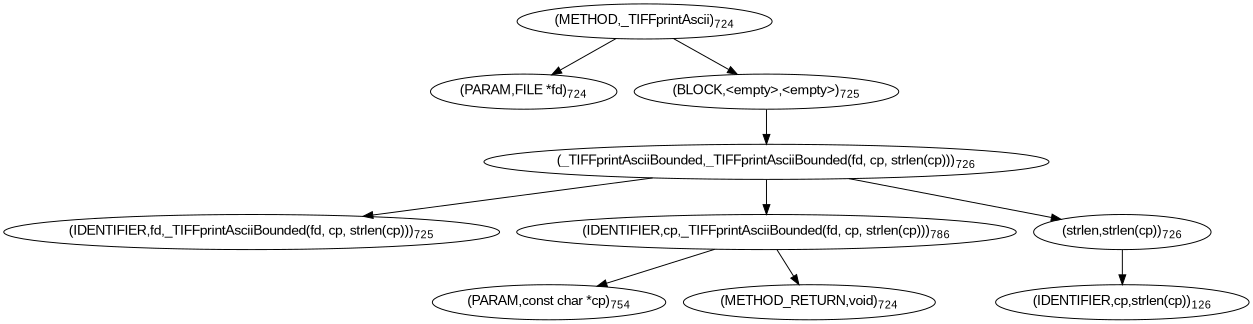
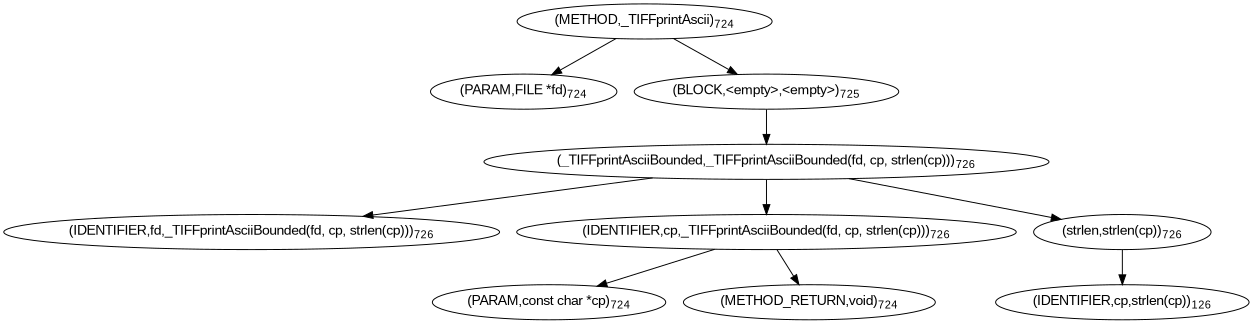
(424, 231) -> (424, 231)
(941, 231) -> (941, 231)
(621, 301) -> (621, 301)
